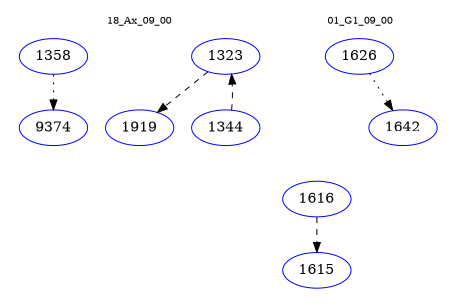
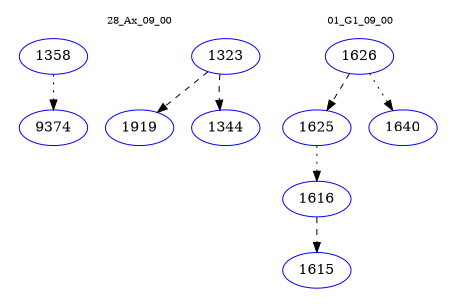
(140, 21) -> (140, 21)
(232, 97) -> (219, 87)
none -> (317, 128)
(403, 128) -> (403, 128)
